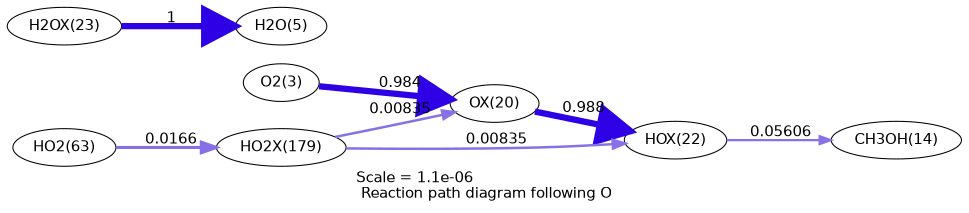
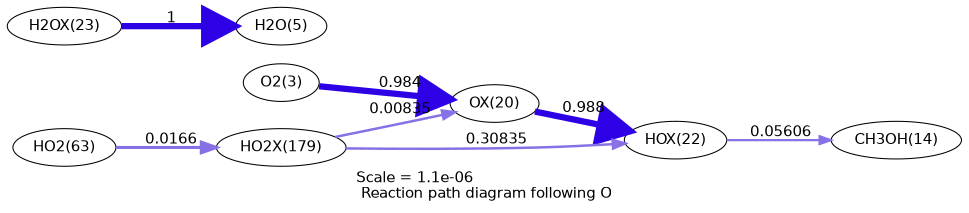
(495, 140) -> (495, 140)
